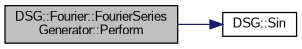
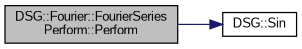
(91, 24) -> (91, 24)
